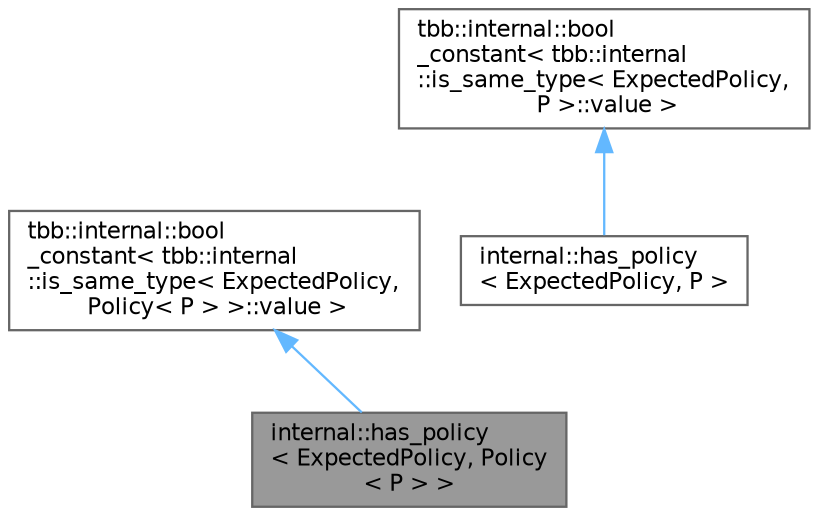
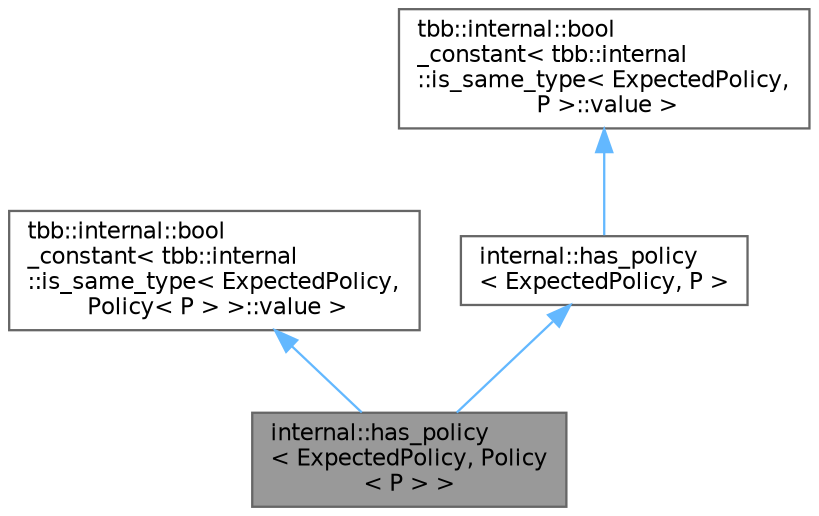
none -> (505, 367)
